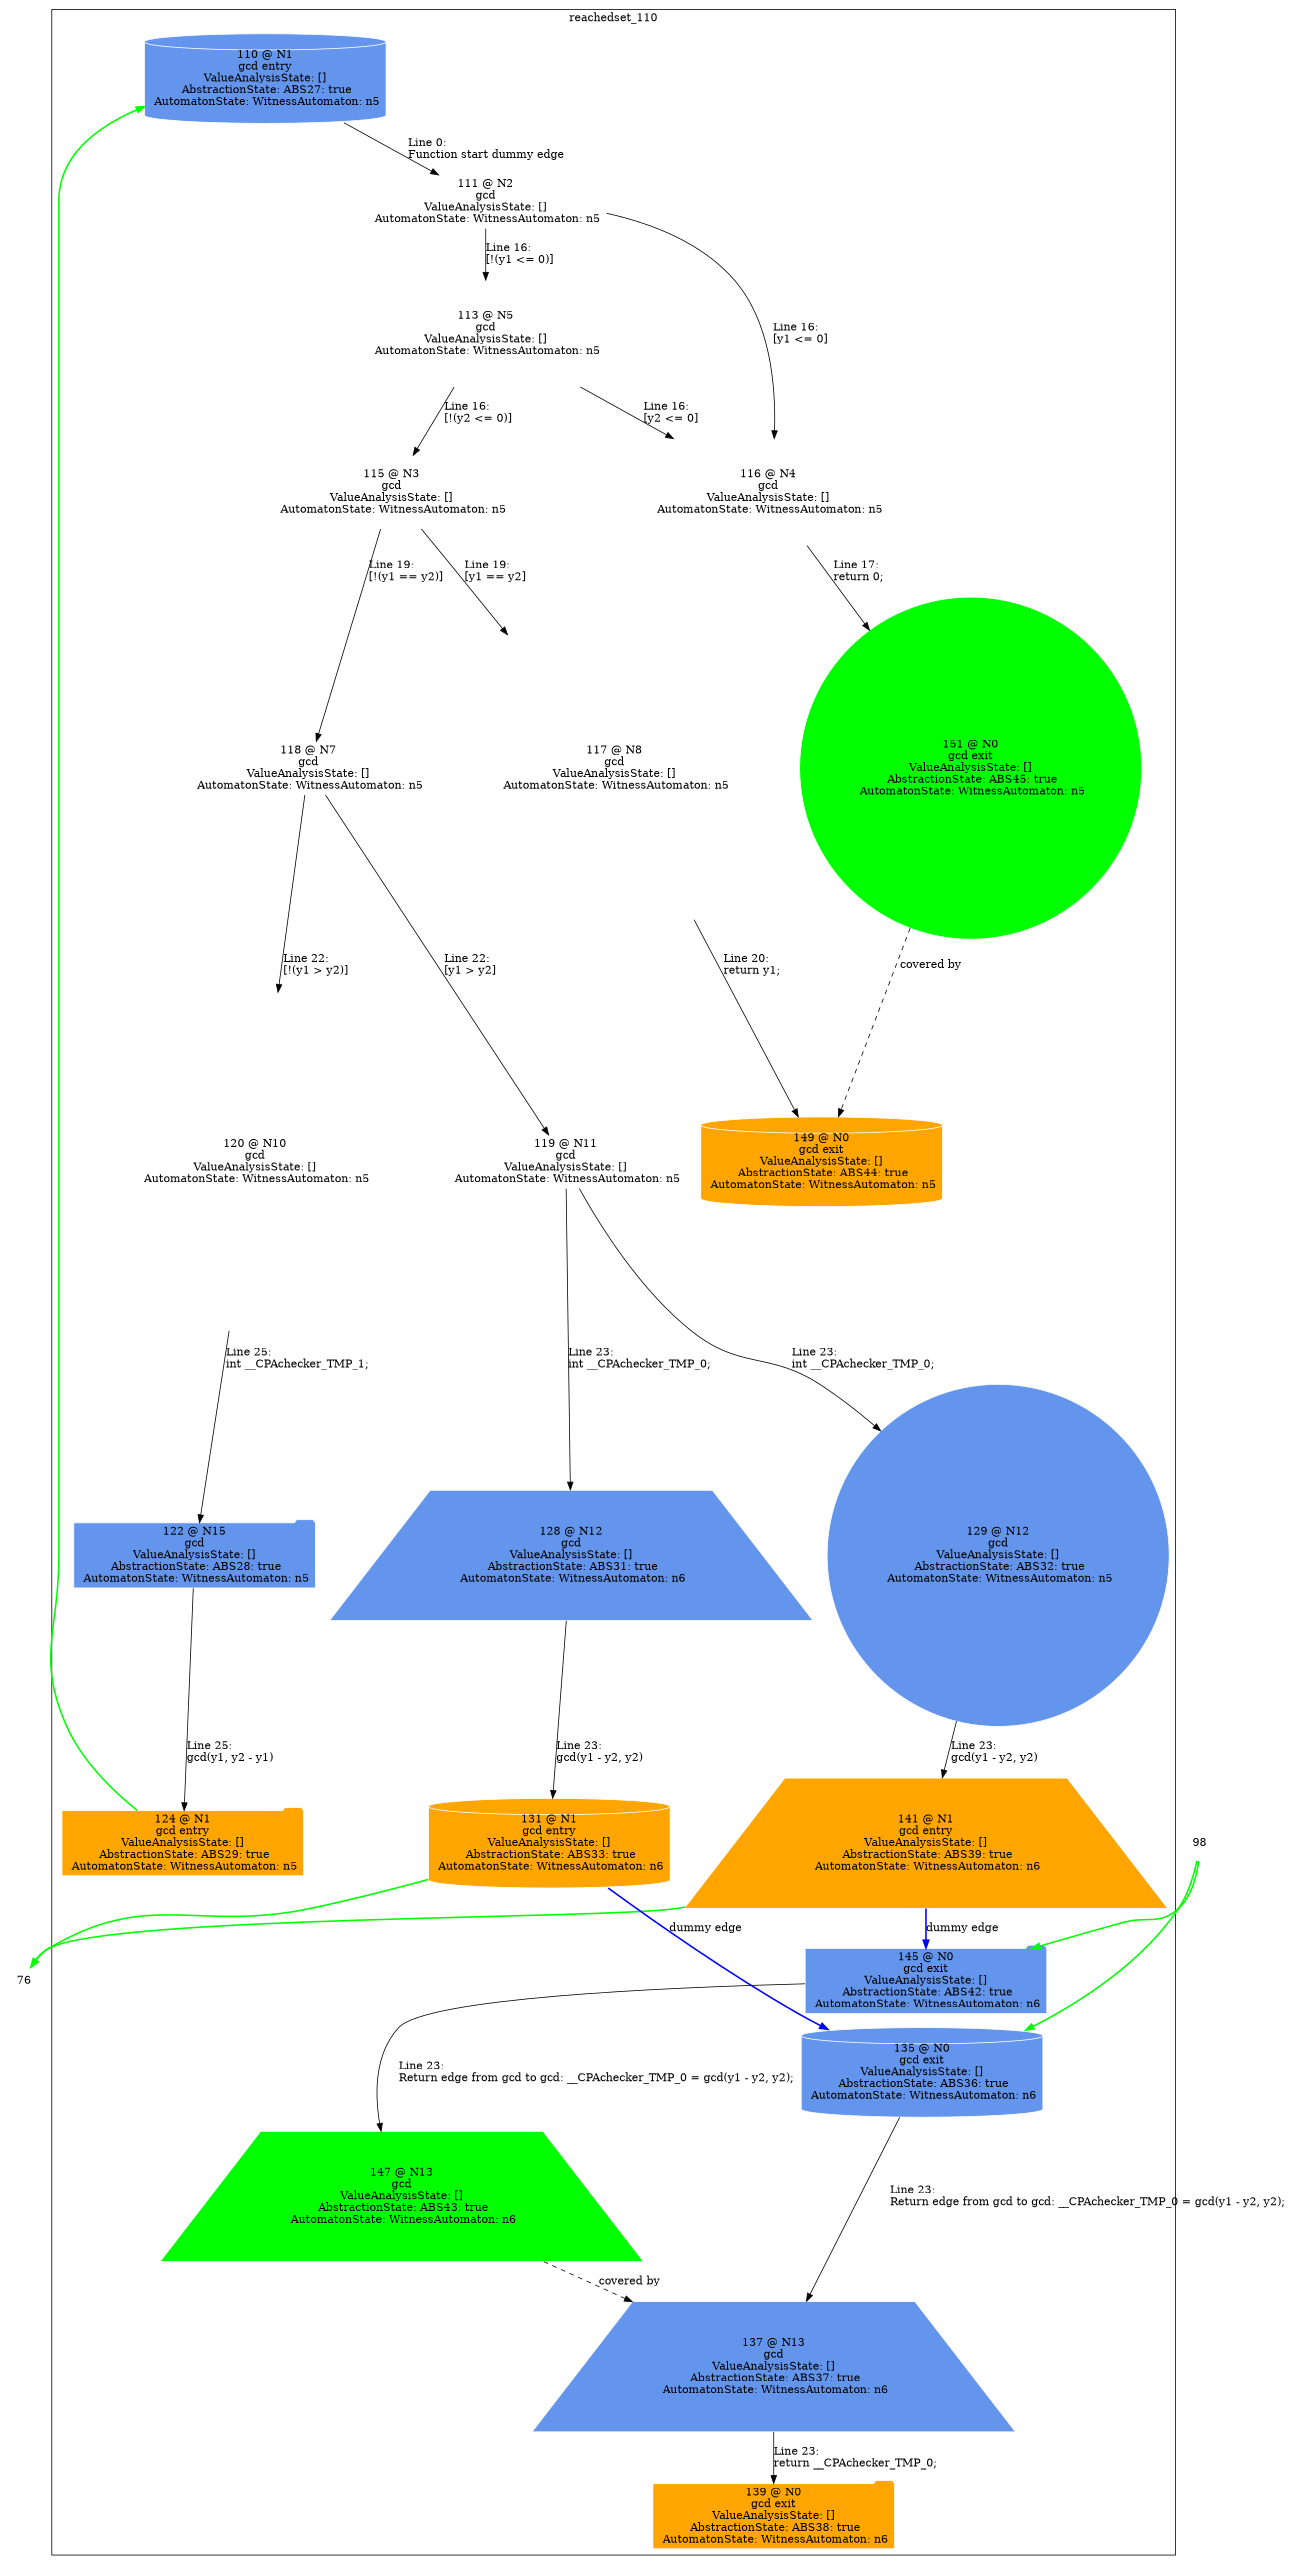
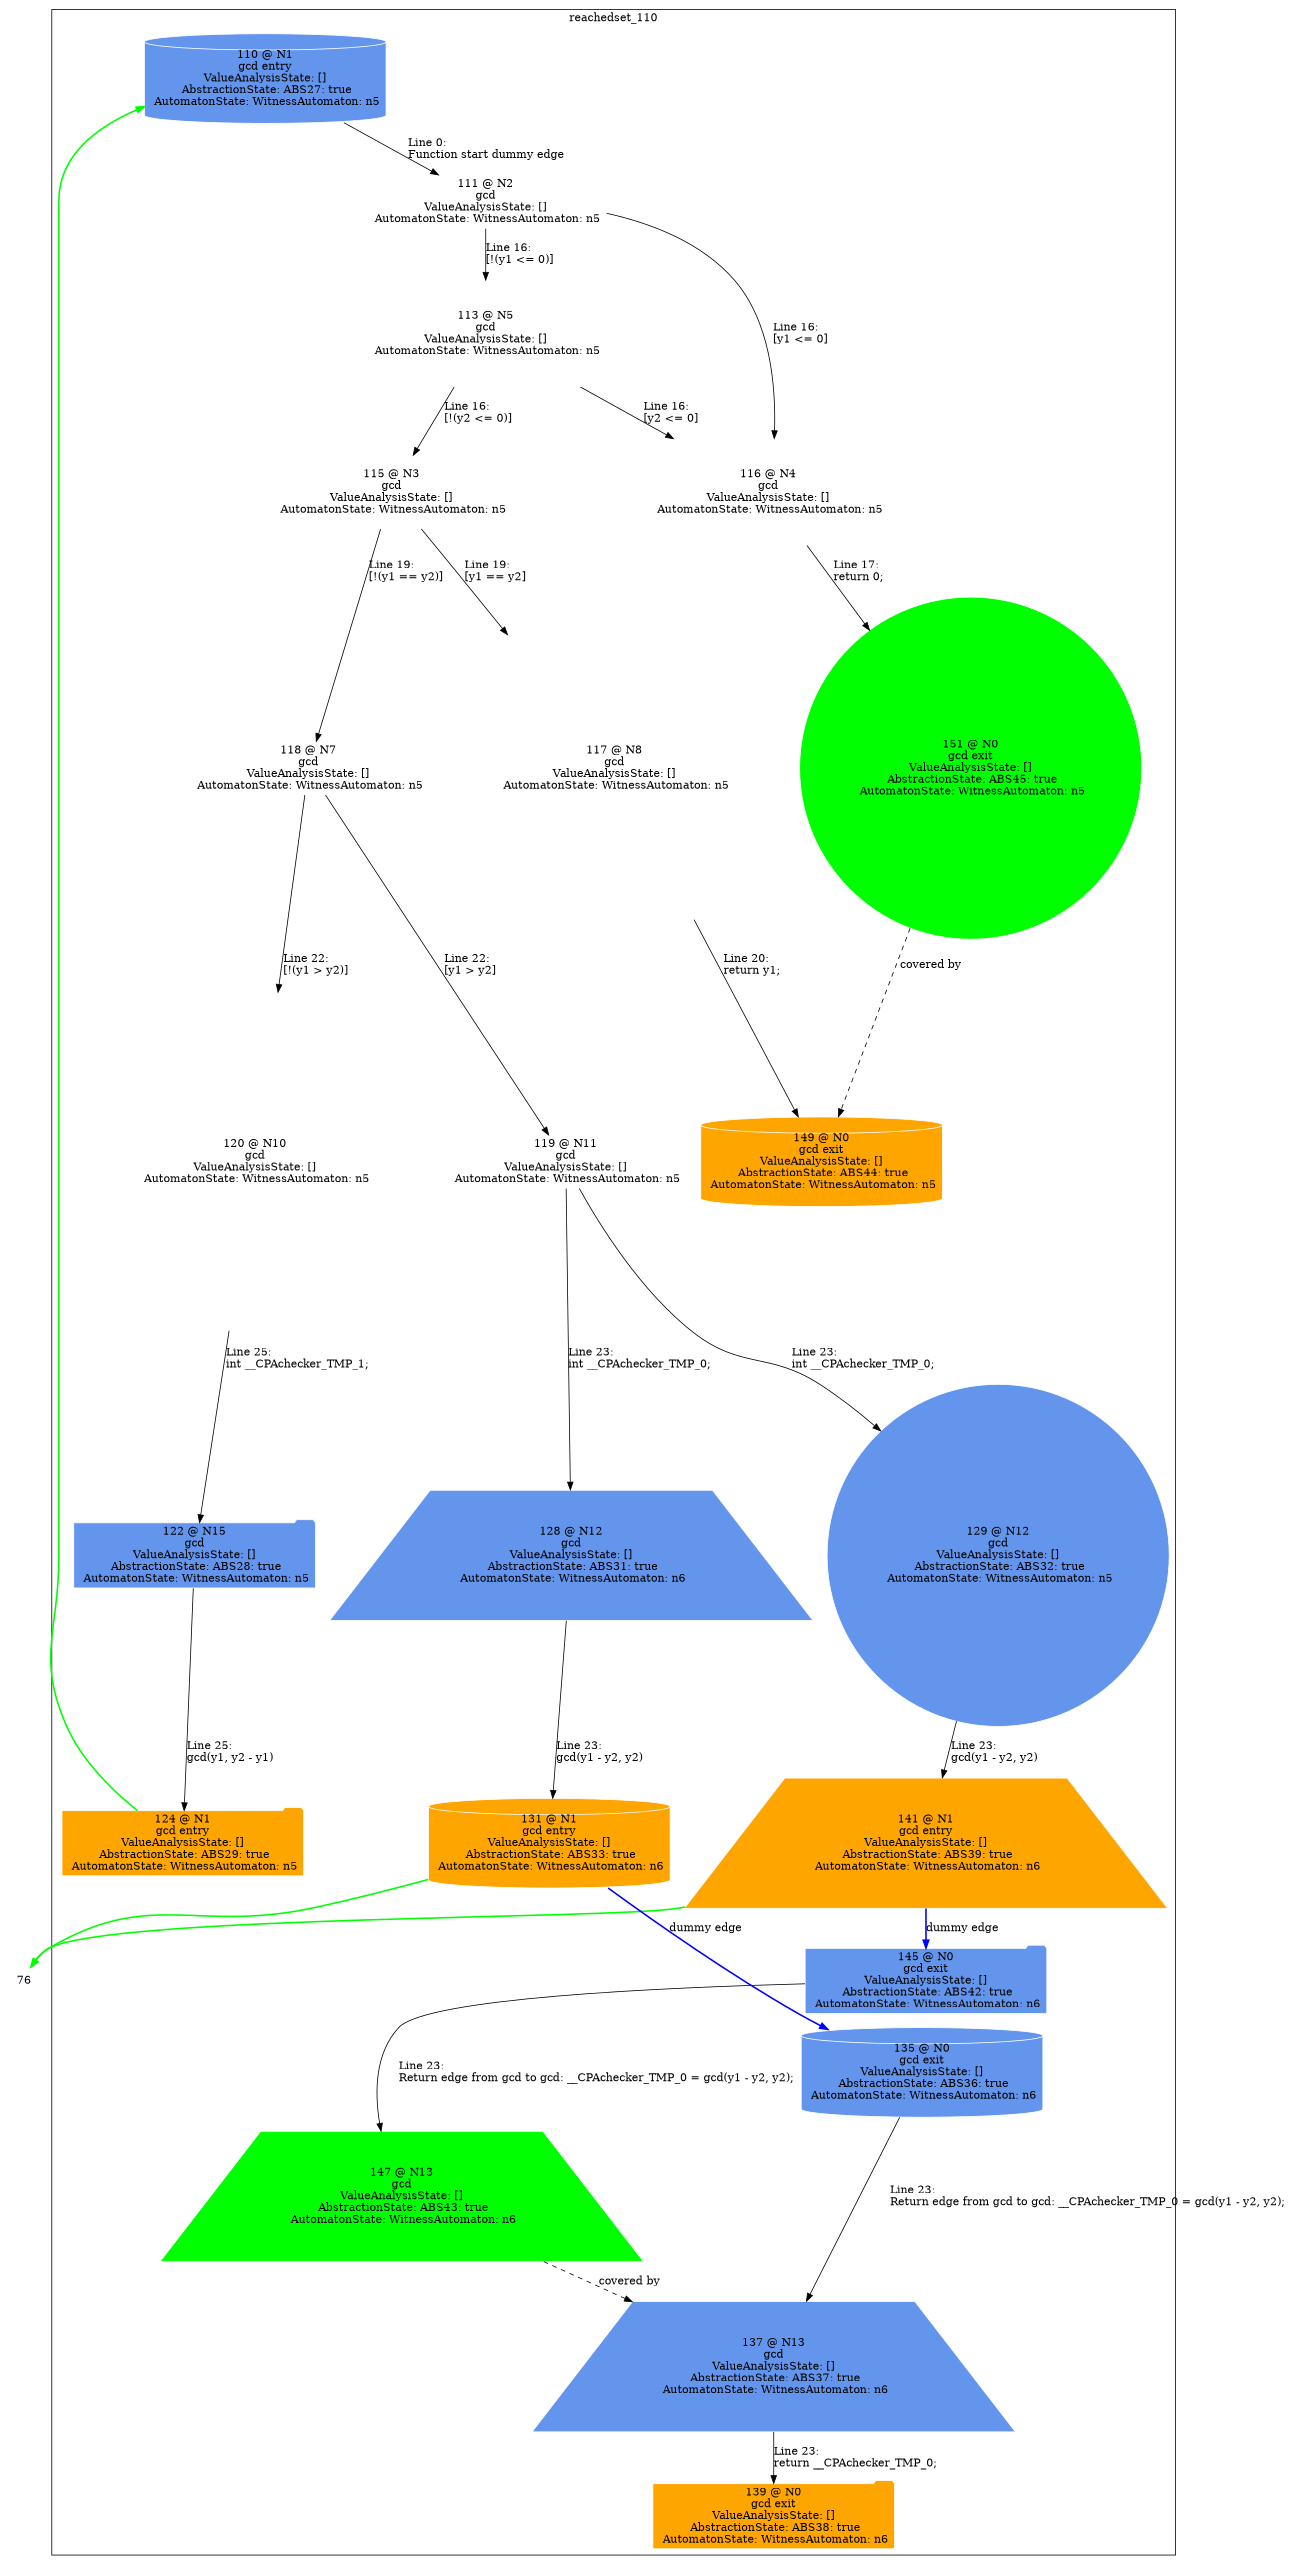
(1200, 1843) -> none
